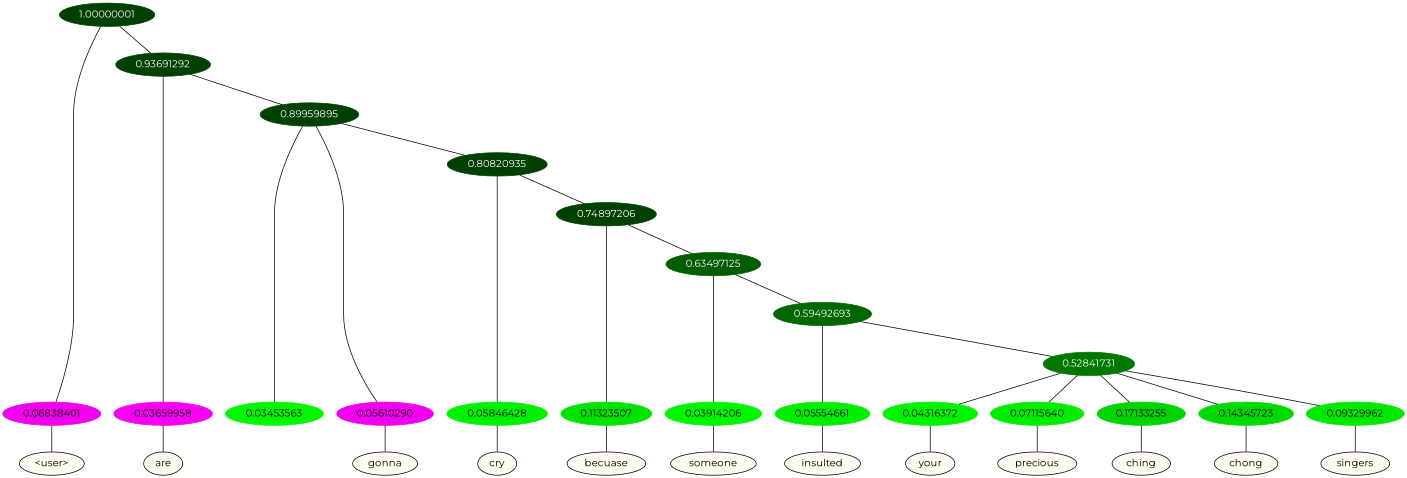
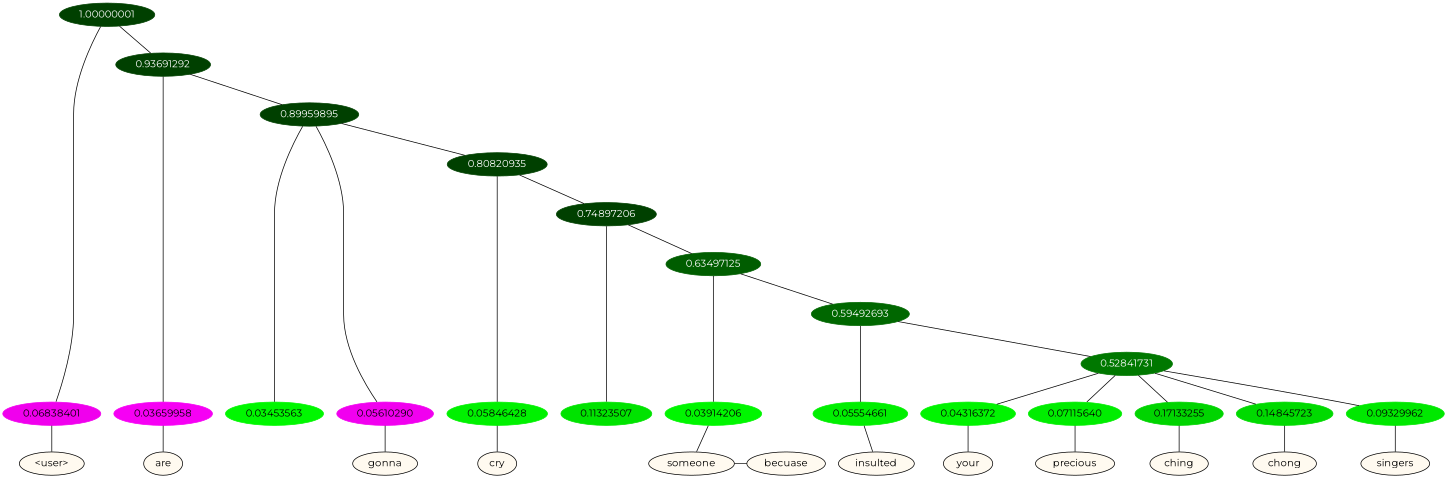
(1246, 414) -> (1285, 414)
(606, 439) -> (741, 464)
